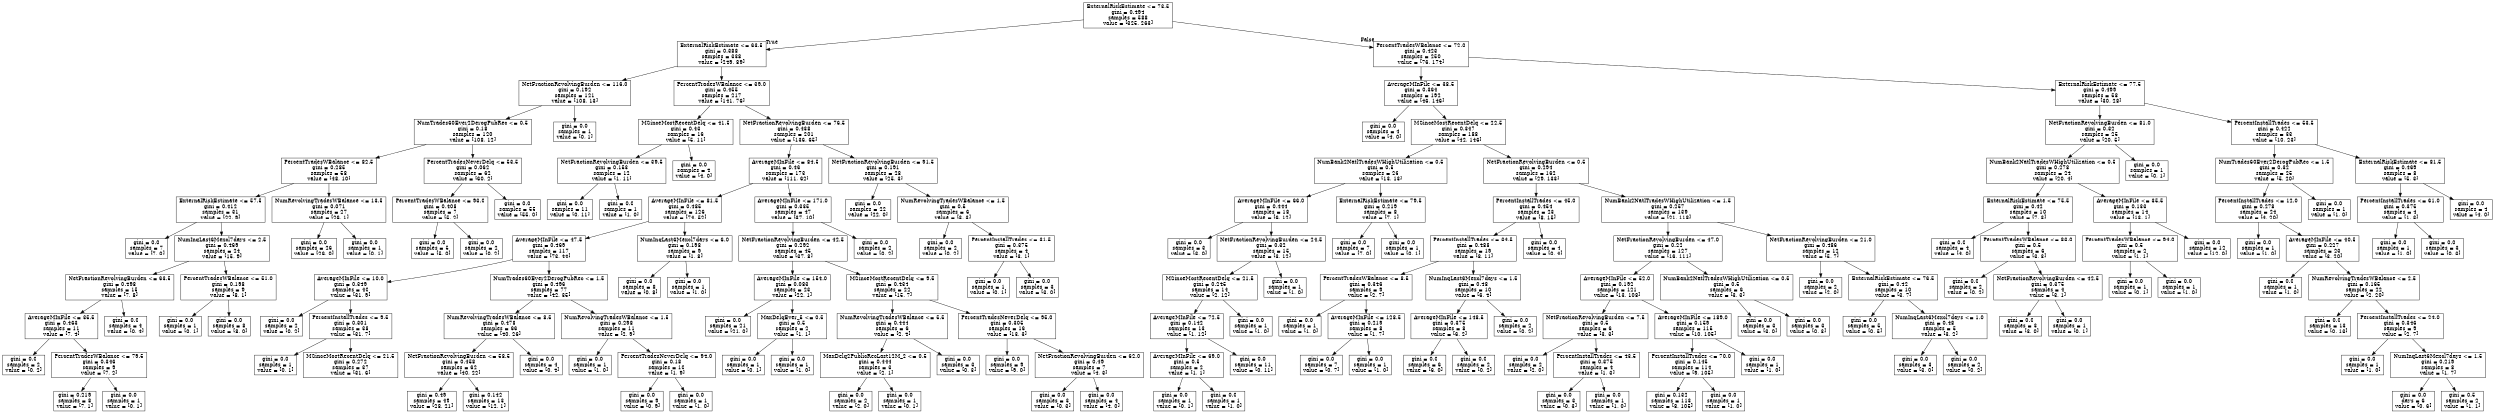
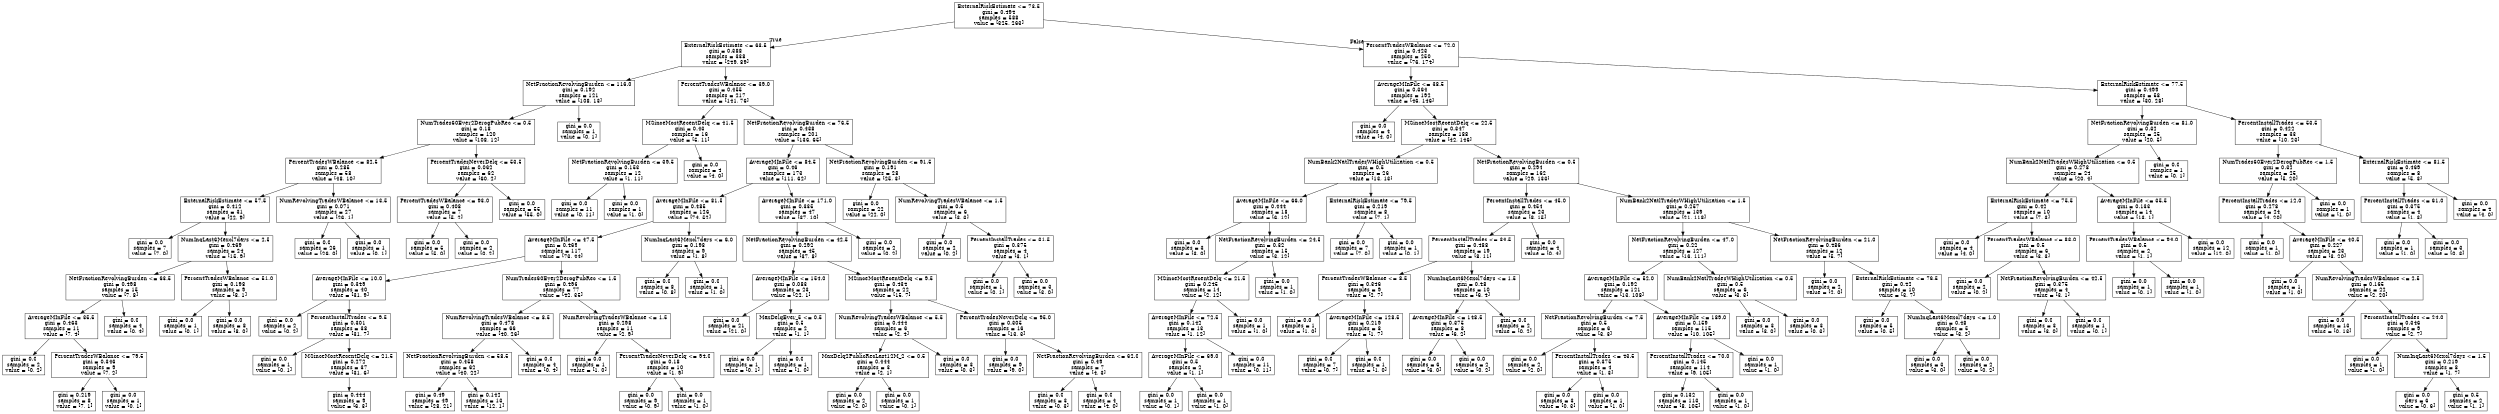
none -> (349, 401)
